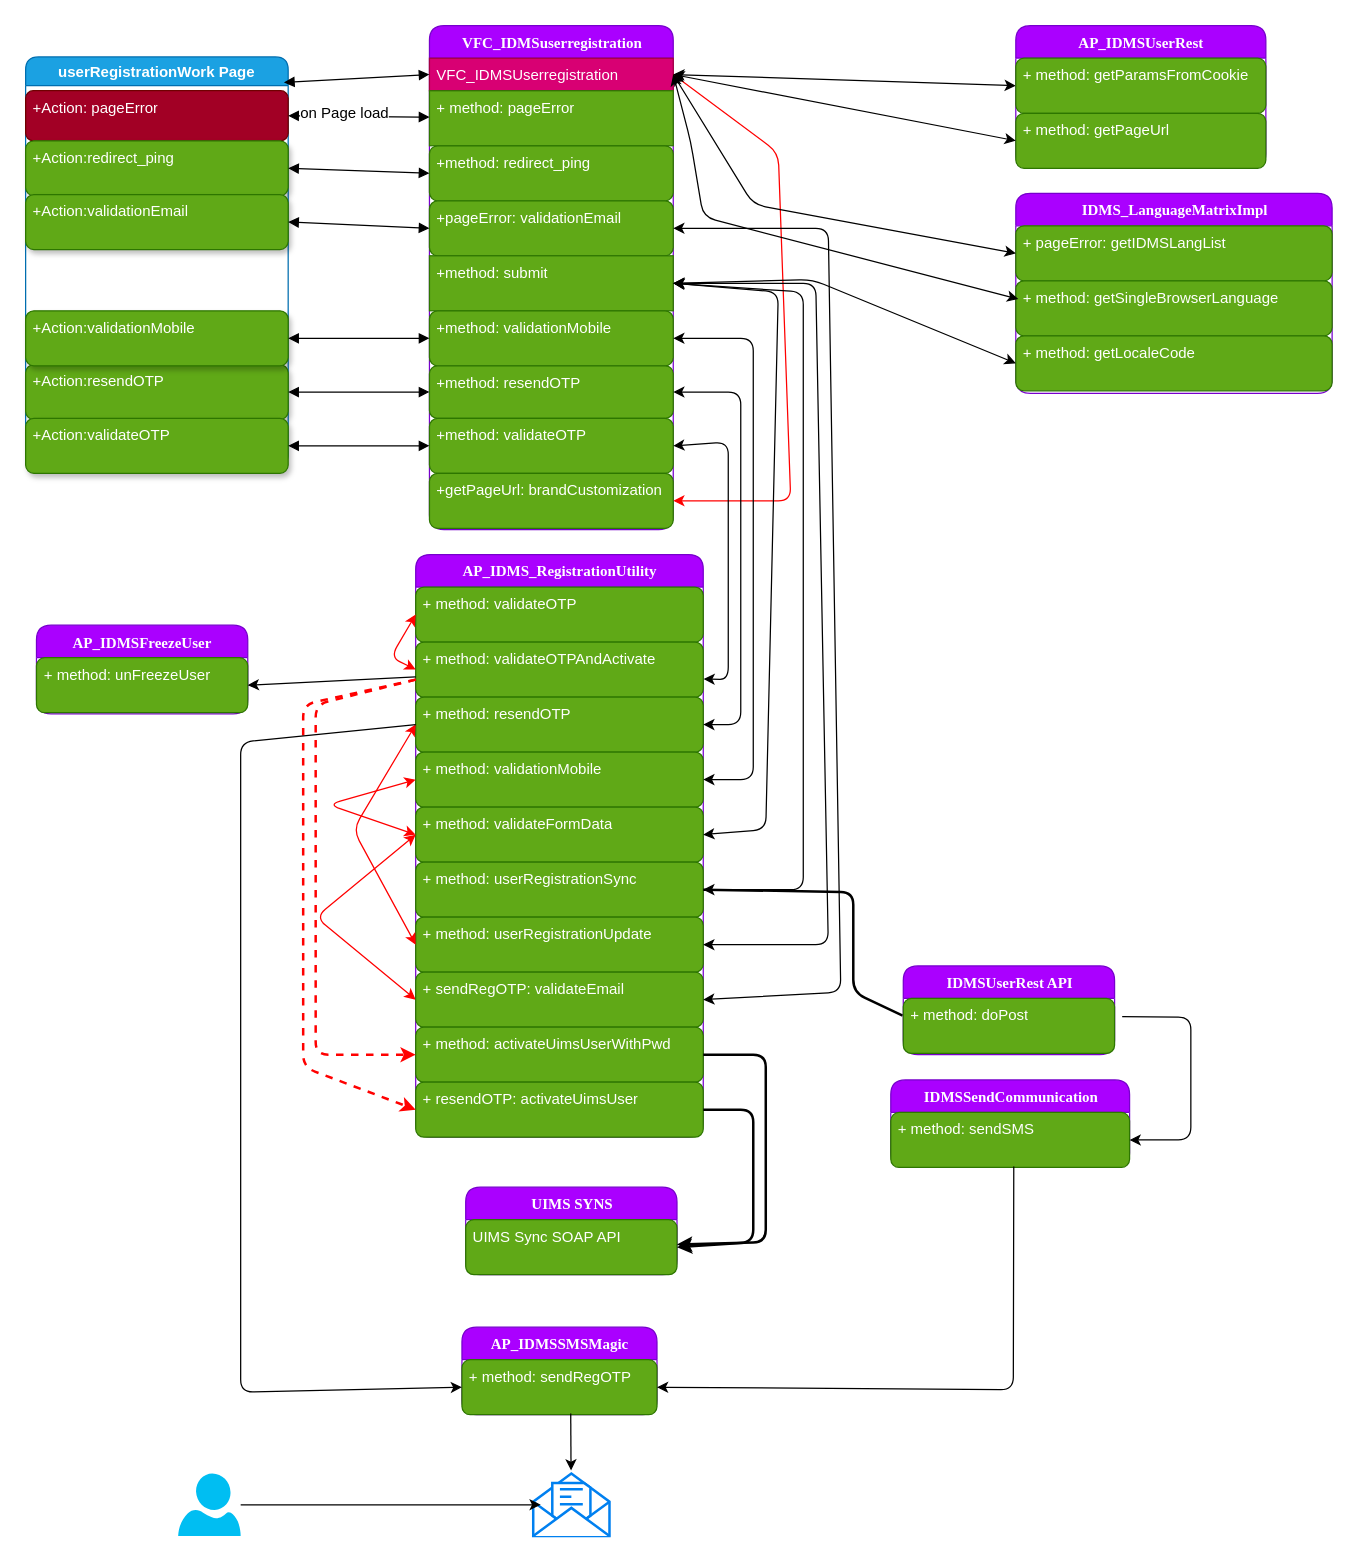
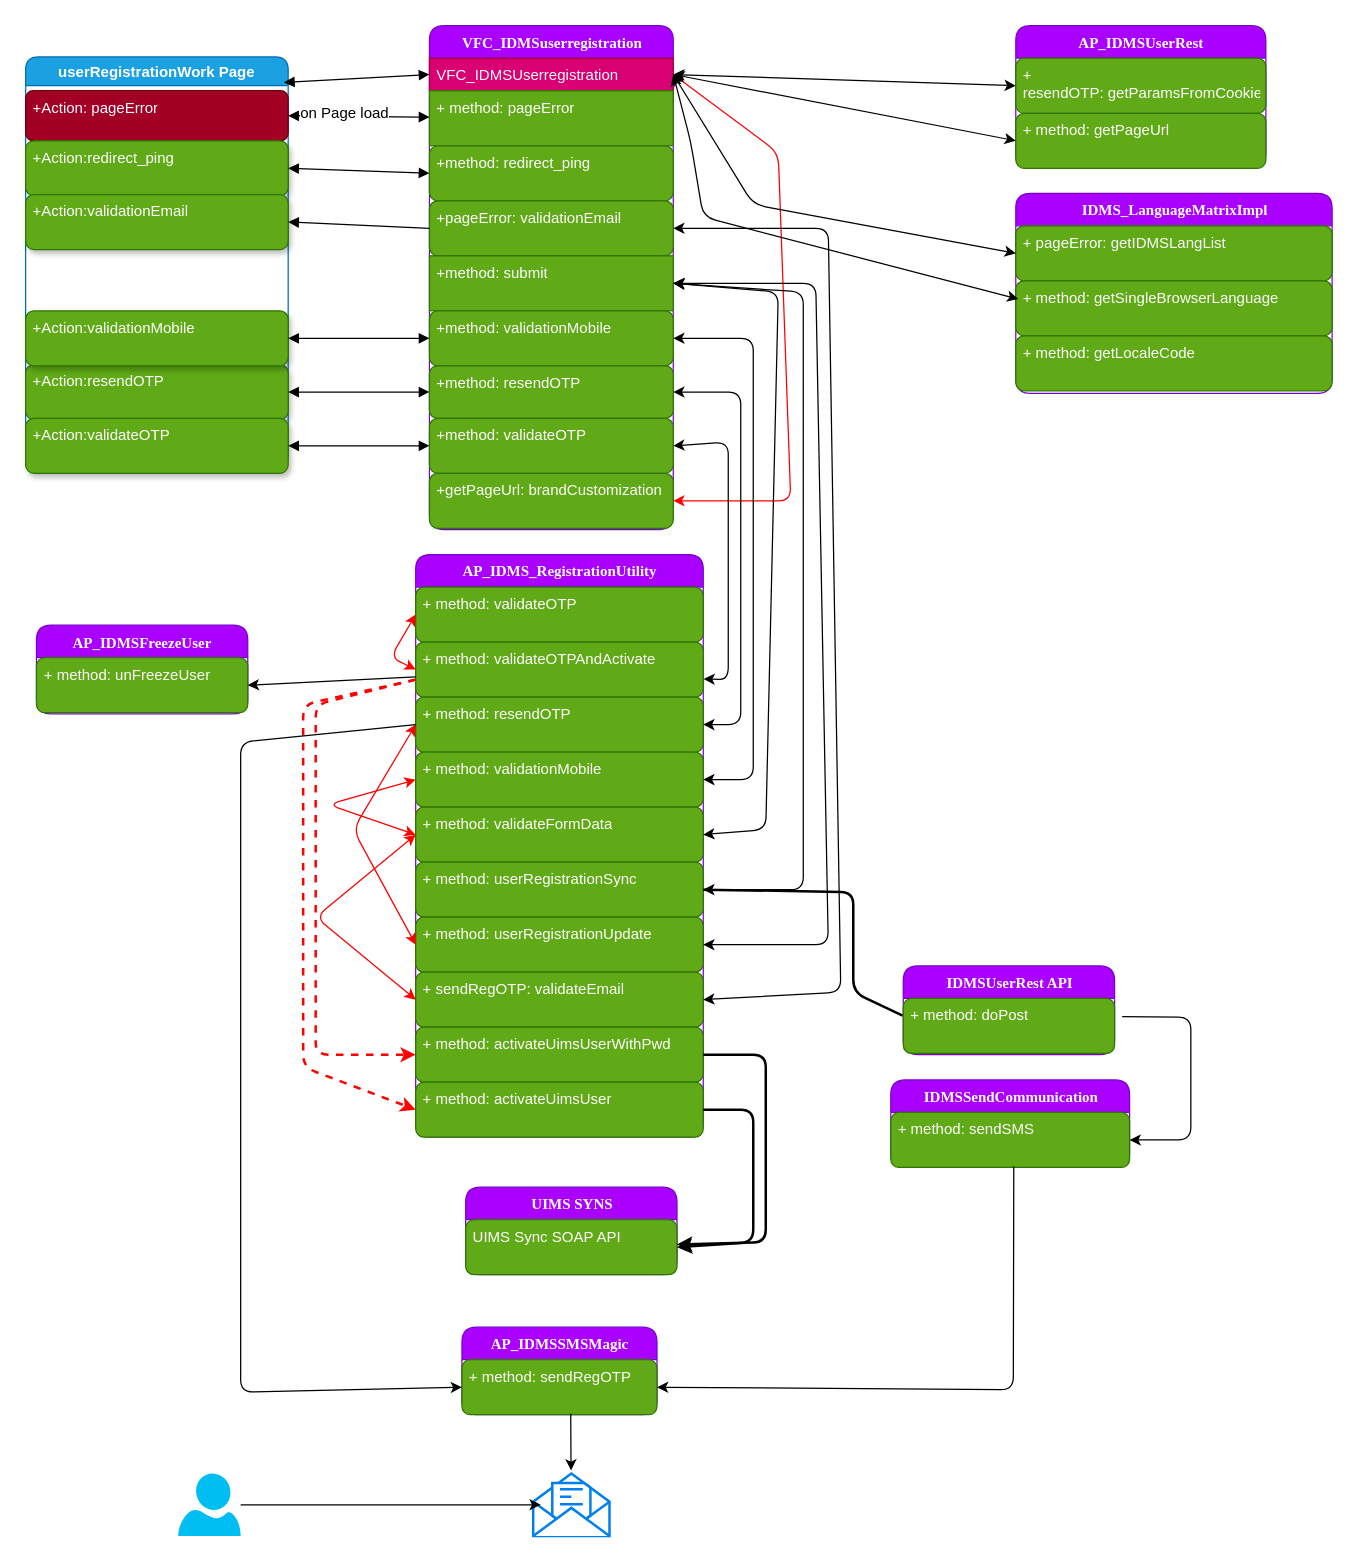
(1139, 76) -> (1142, 85)
(418, 228) -> (422, 228)
(876, 306) -> none
(535, 1100) -> (523, 1100)
